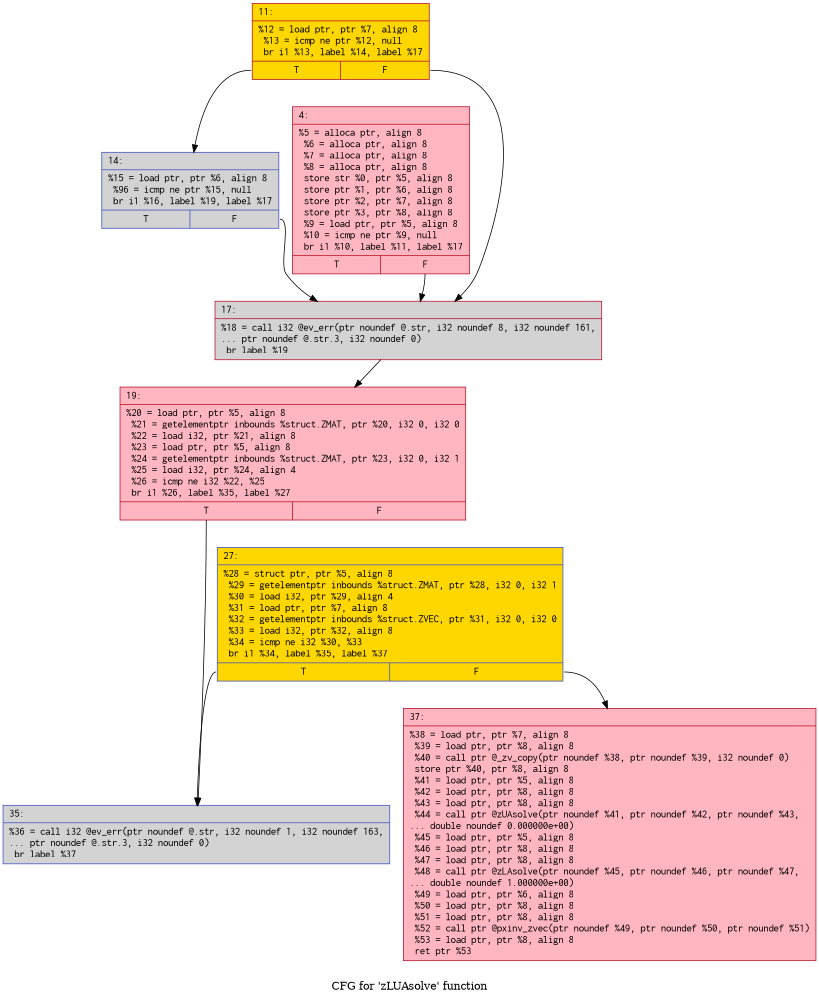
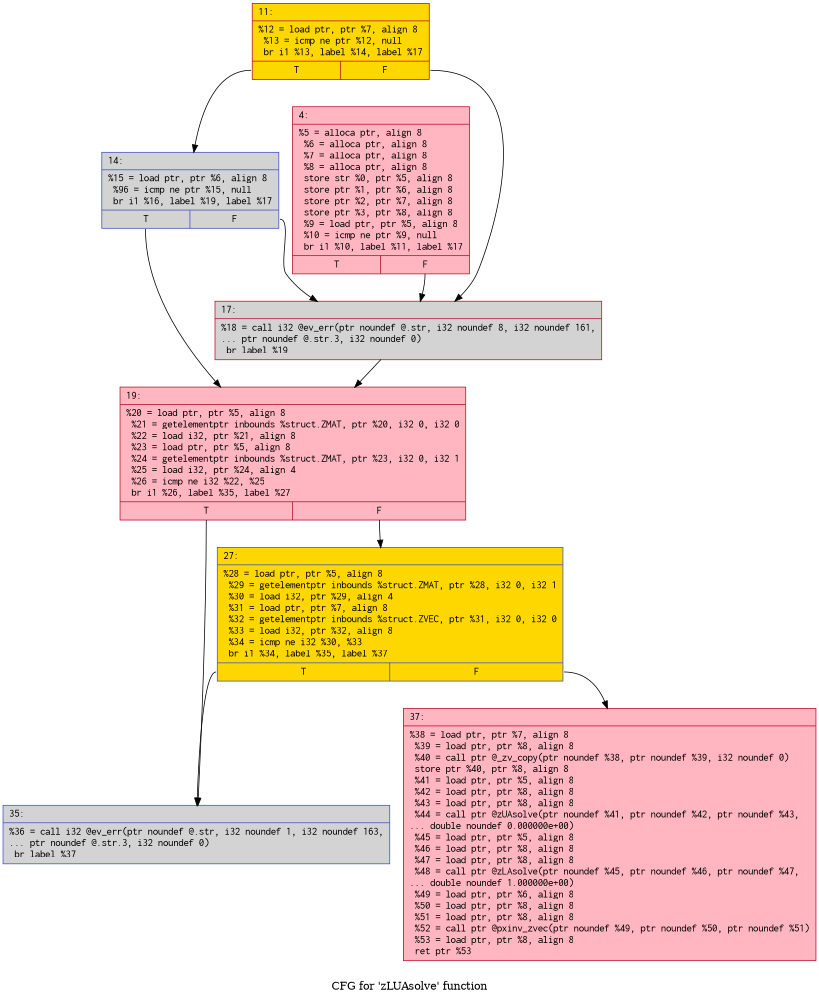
none -> (167, 311)
none -> (380, 530)
(308, 574) -> (303, 574)
